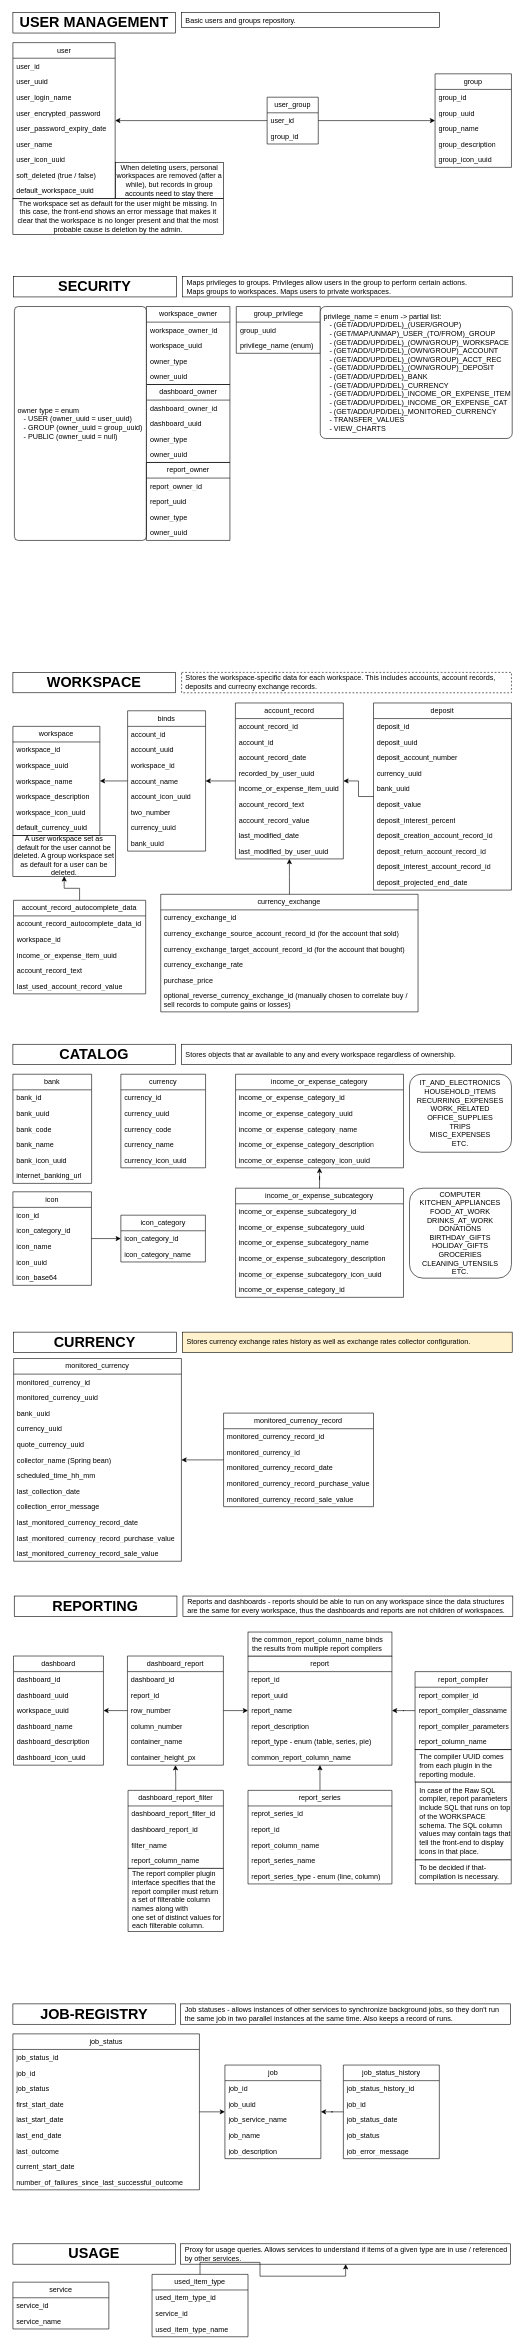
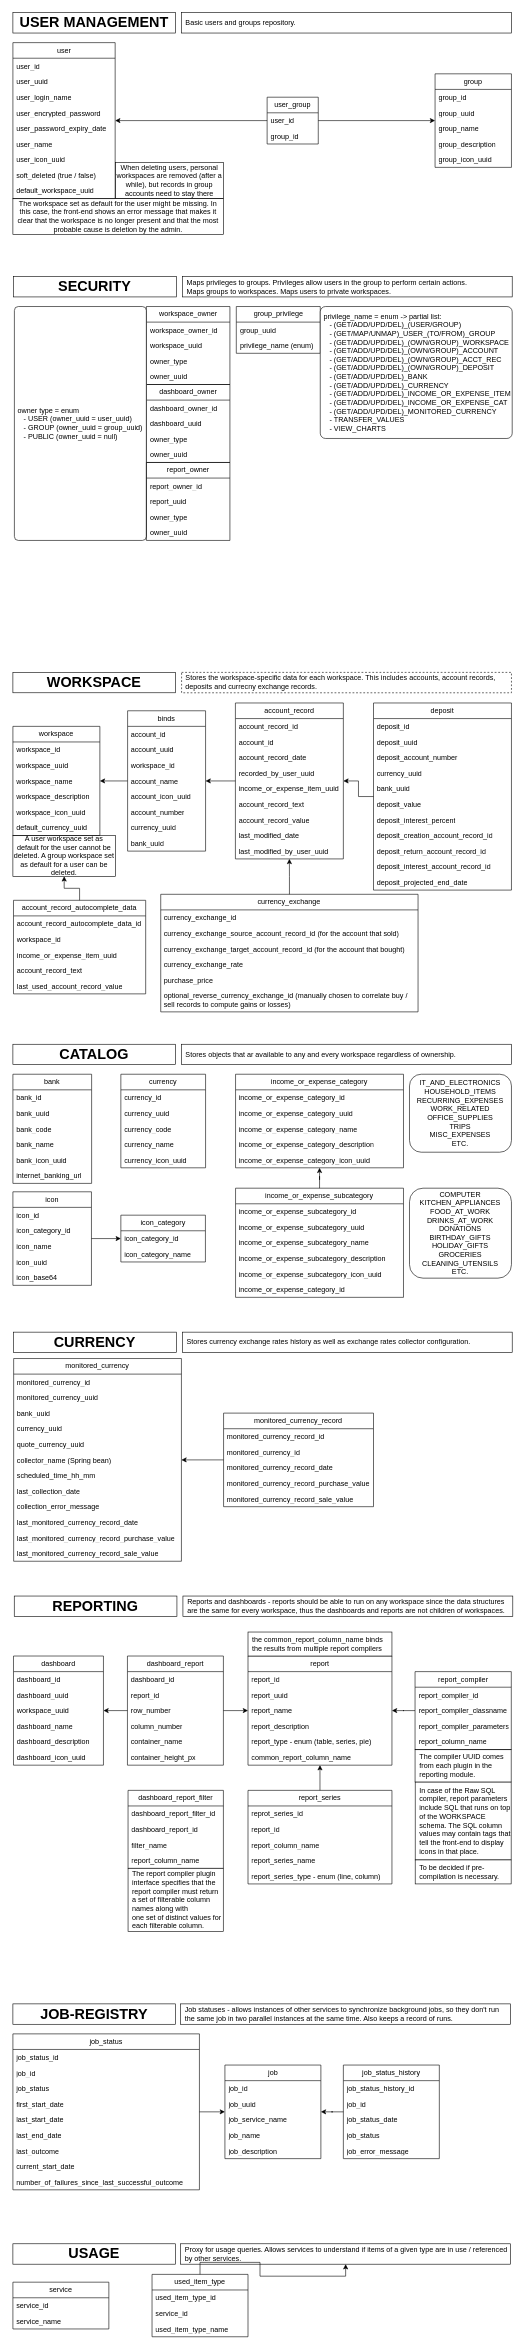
(311, 20) -> (347, 23)
(151, 813) -> (159, 813)
(347, 1343) -> (347, 1343)
(176, 1773) -> none
(466, 1872) -> (466, 1872)
